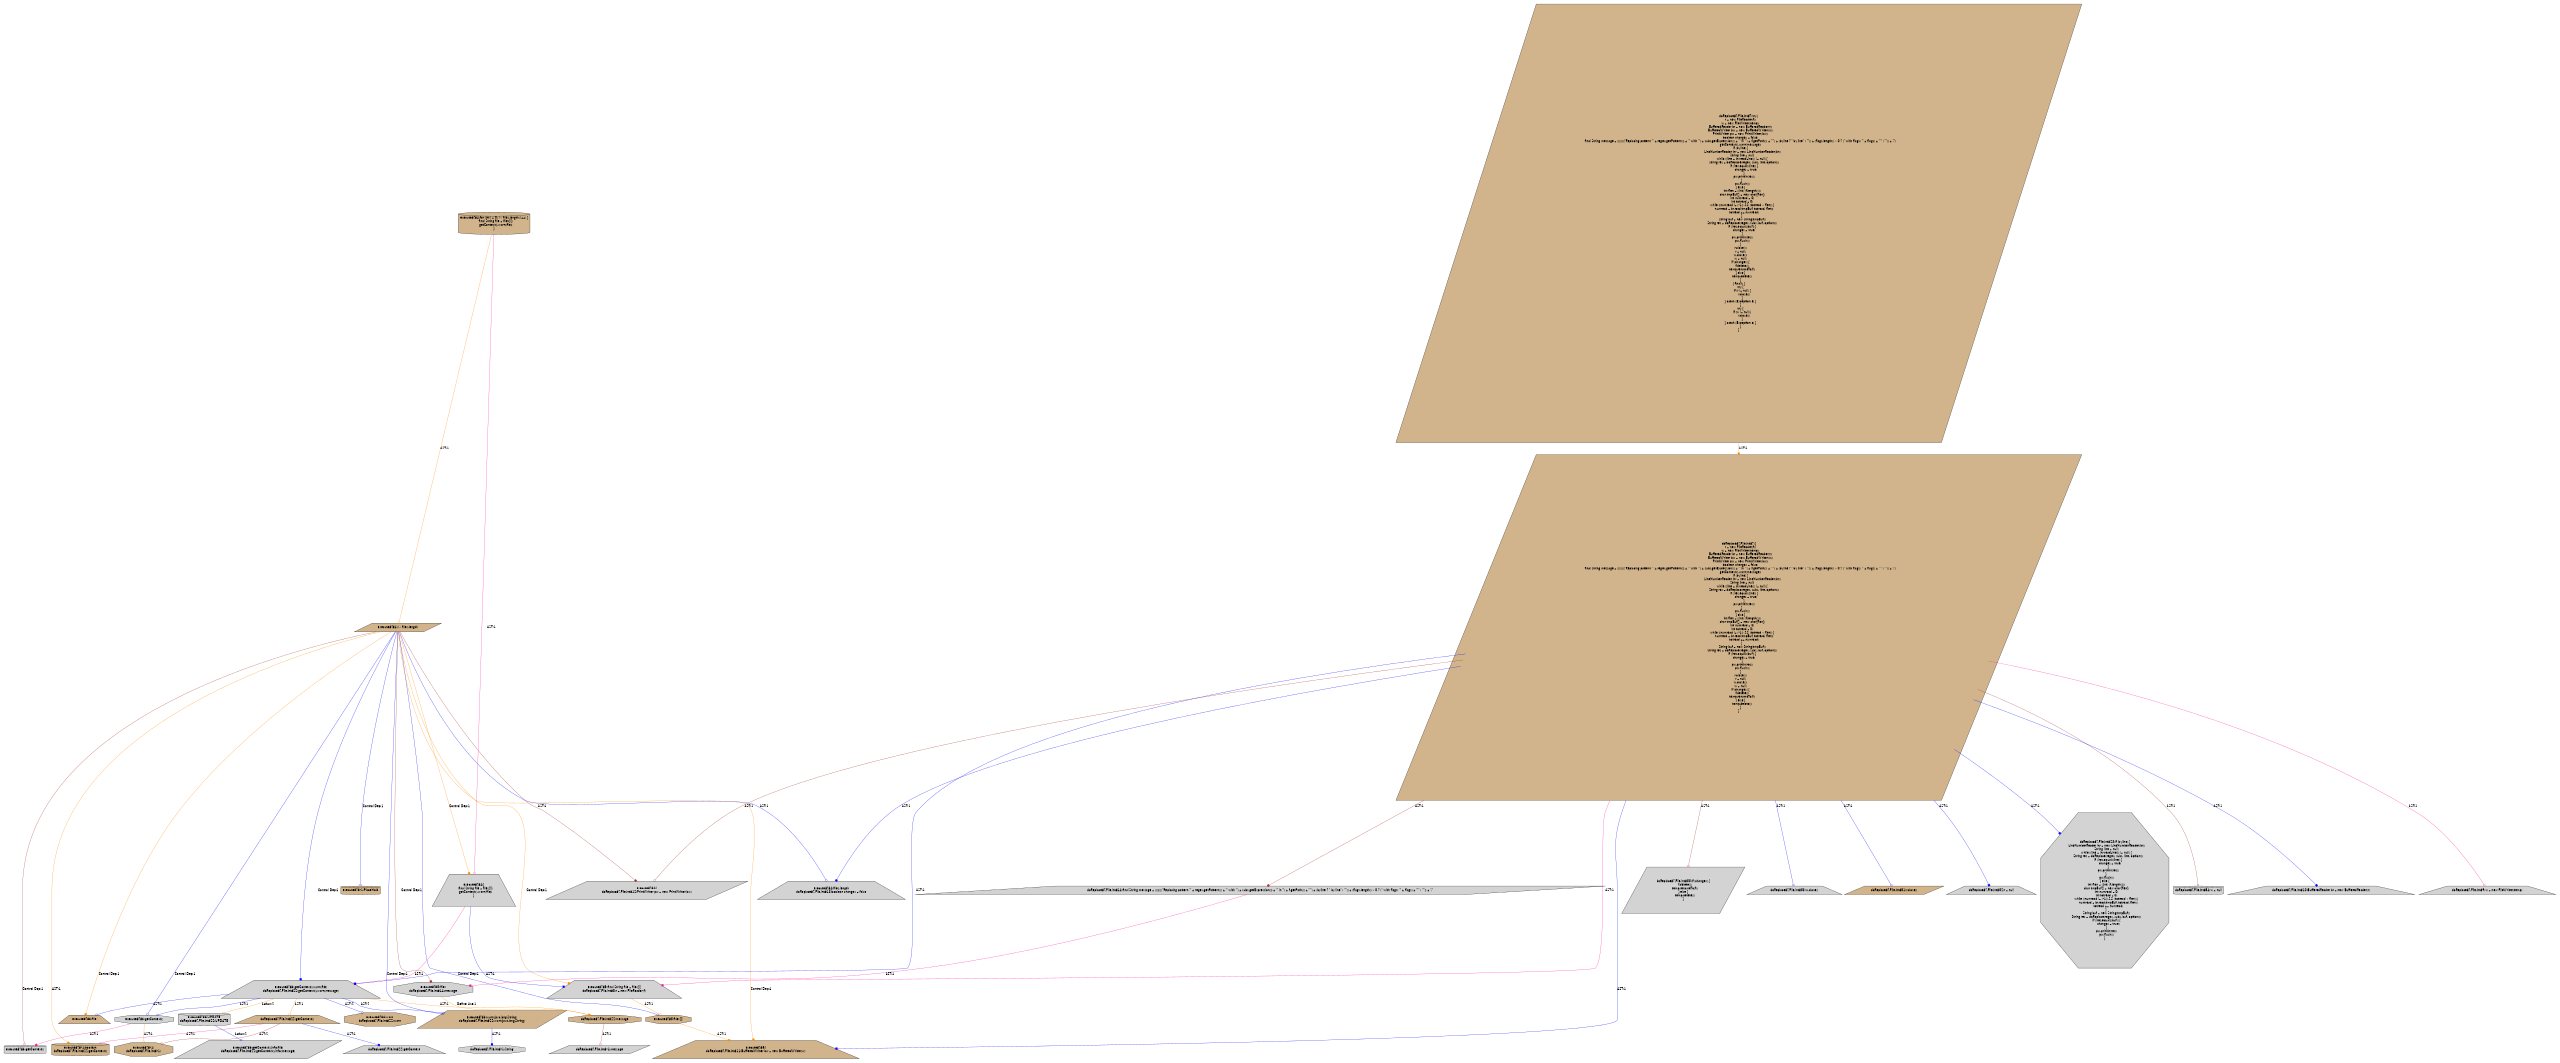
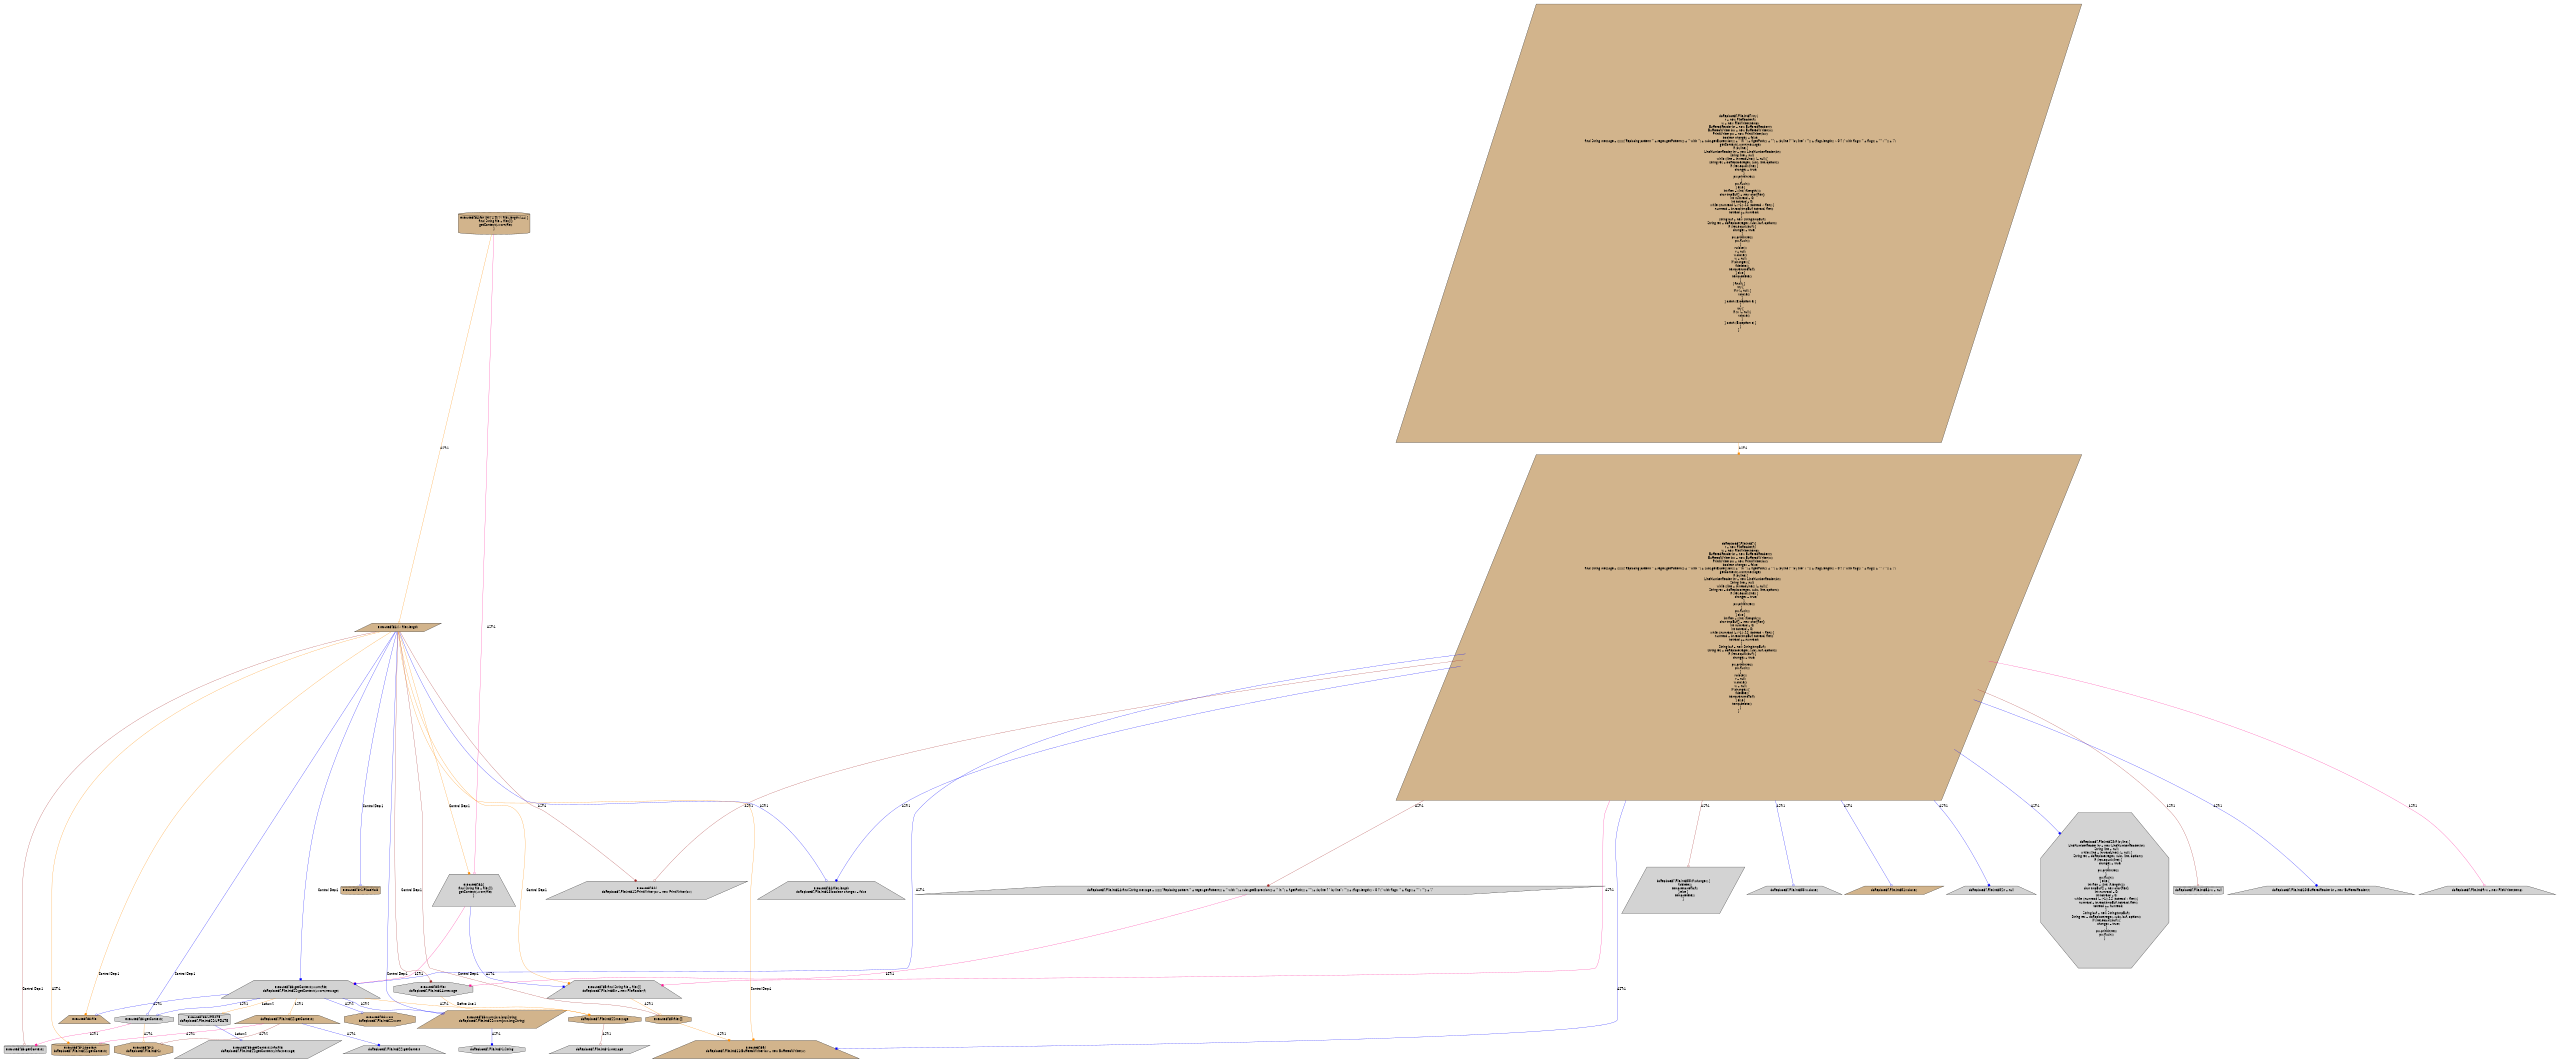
(423, 916) -> (423, 916)
